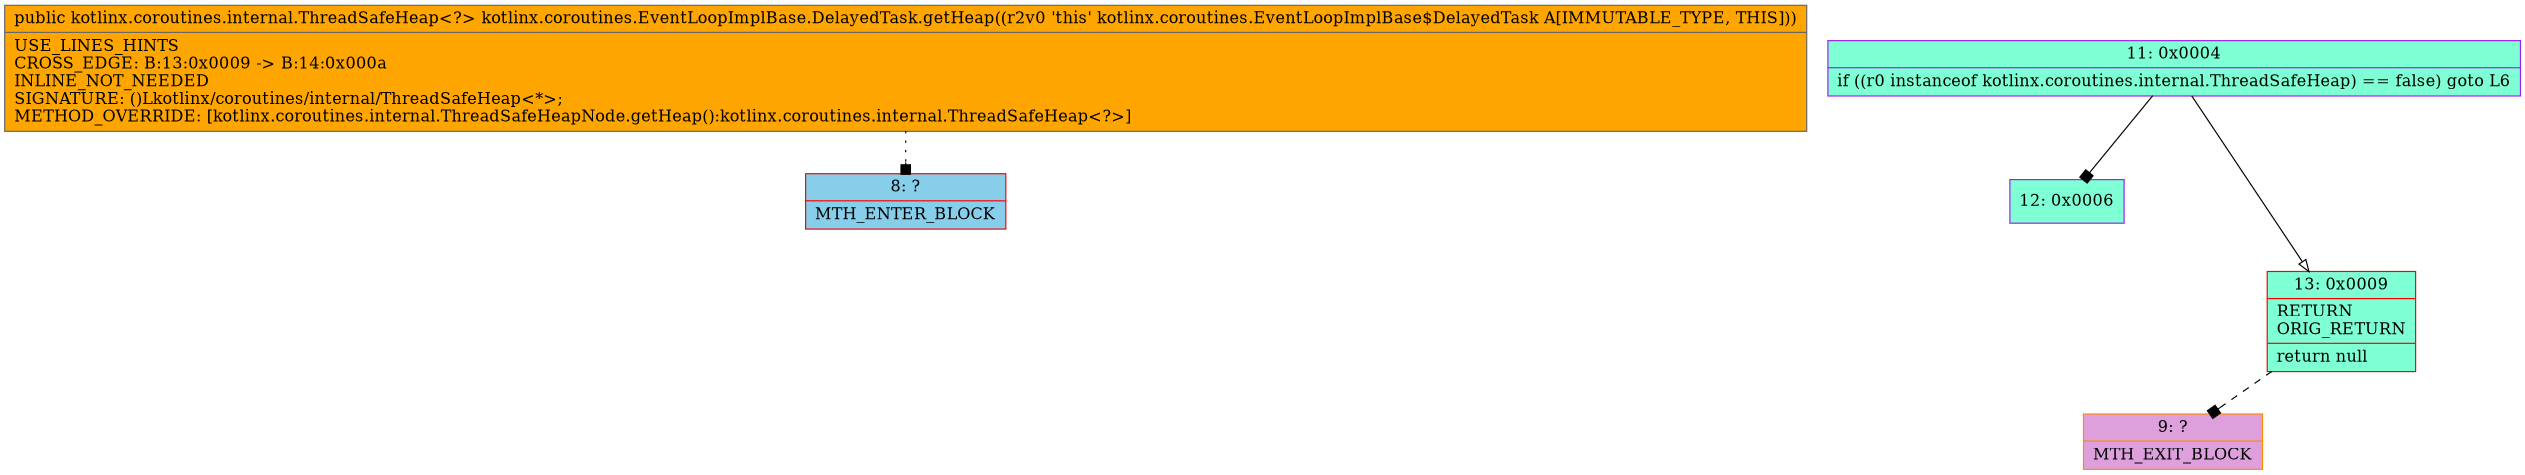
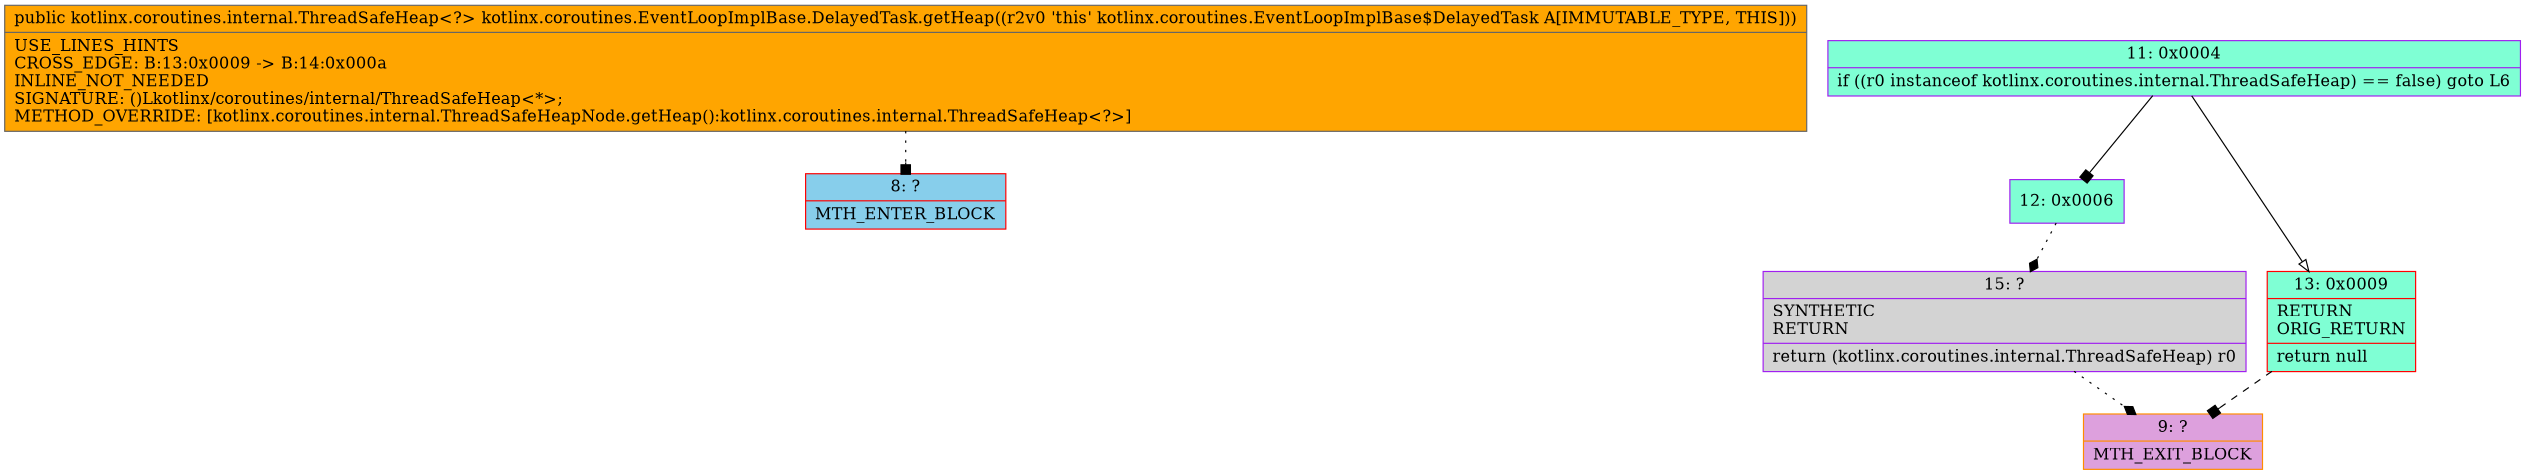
none -> (2005, 322)
